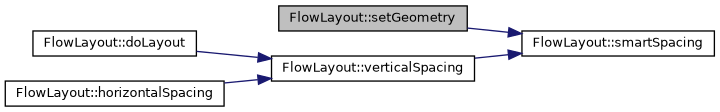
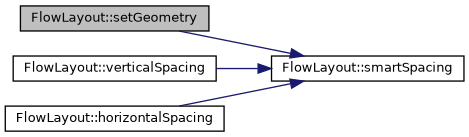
(115, 43) -> none
(241, 81) -> (235, 95)
